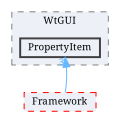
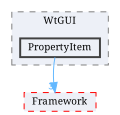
(67, 80) -> (53, 71)
